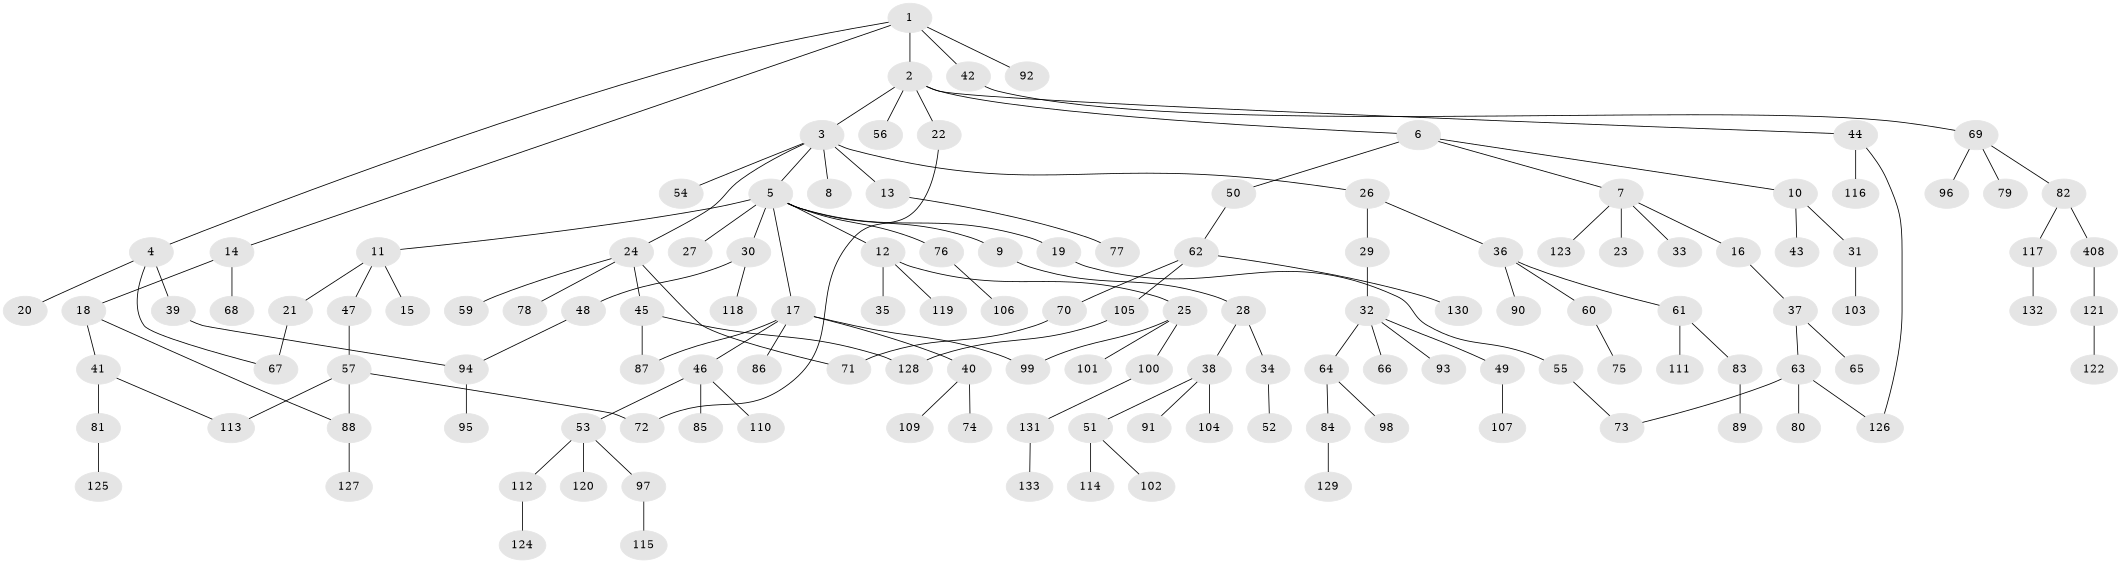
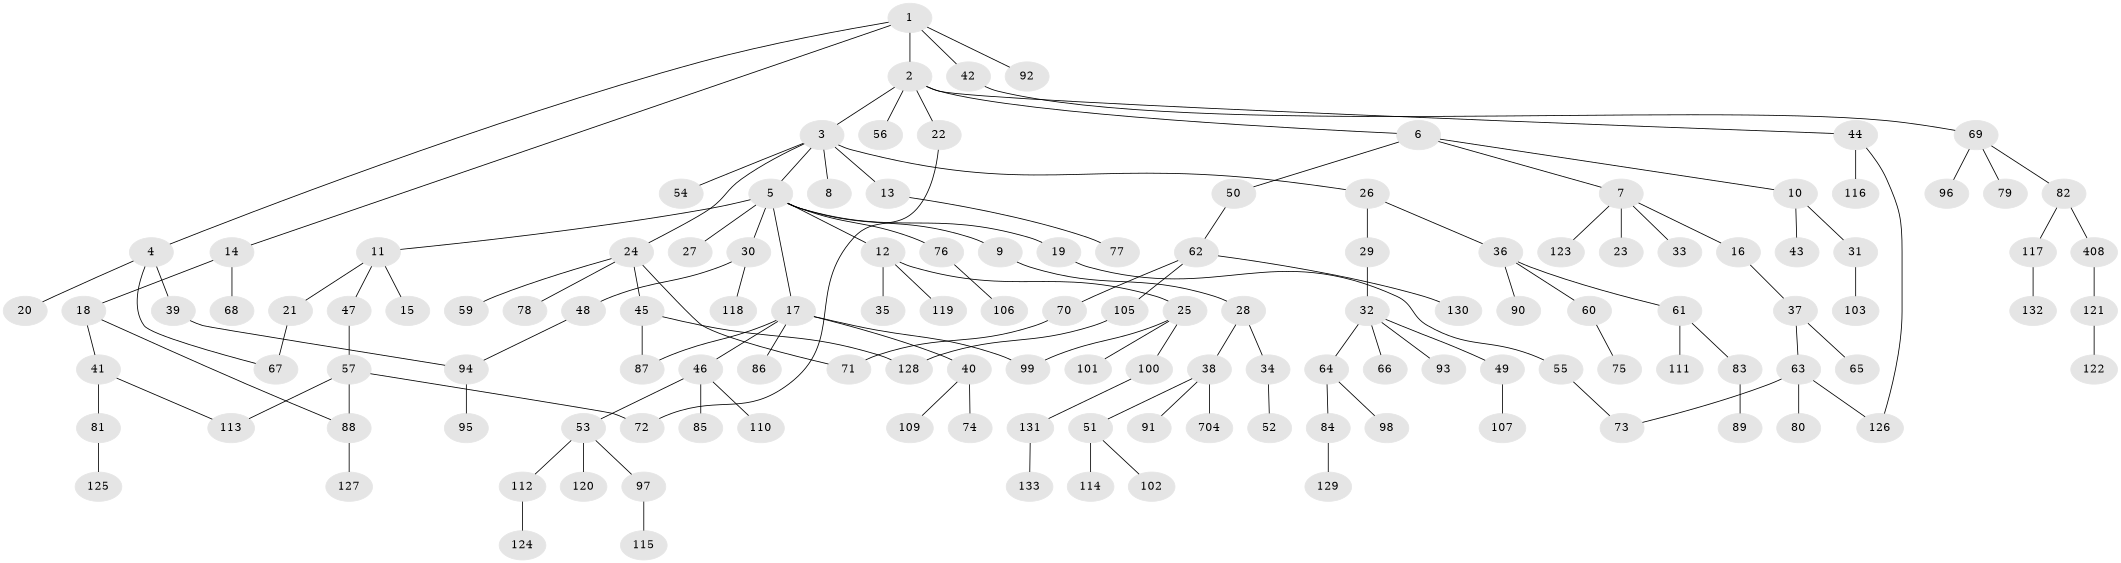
(1209, 428) -> (1209, 428)
